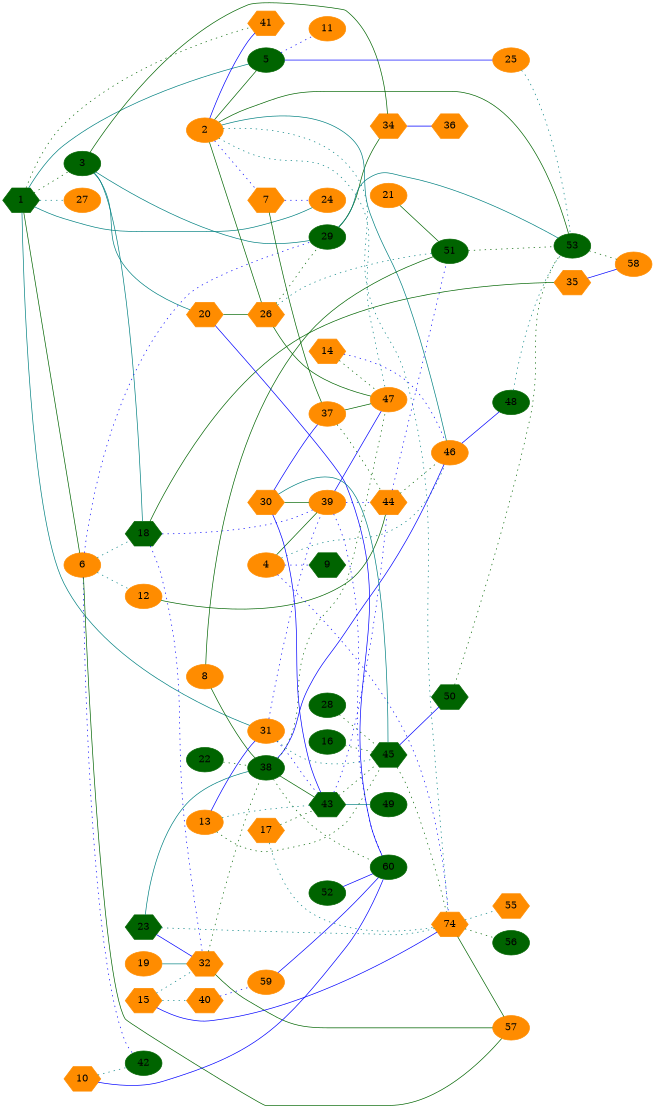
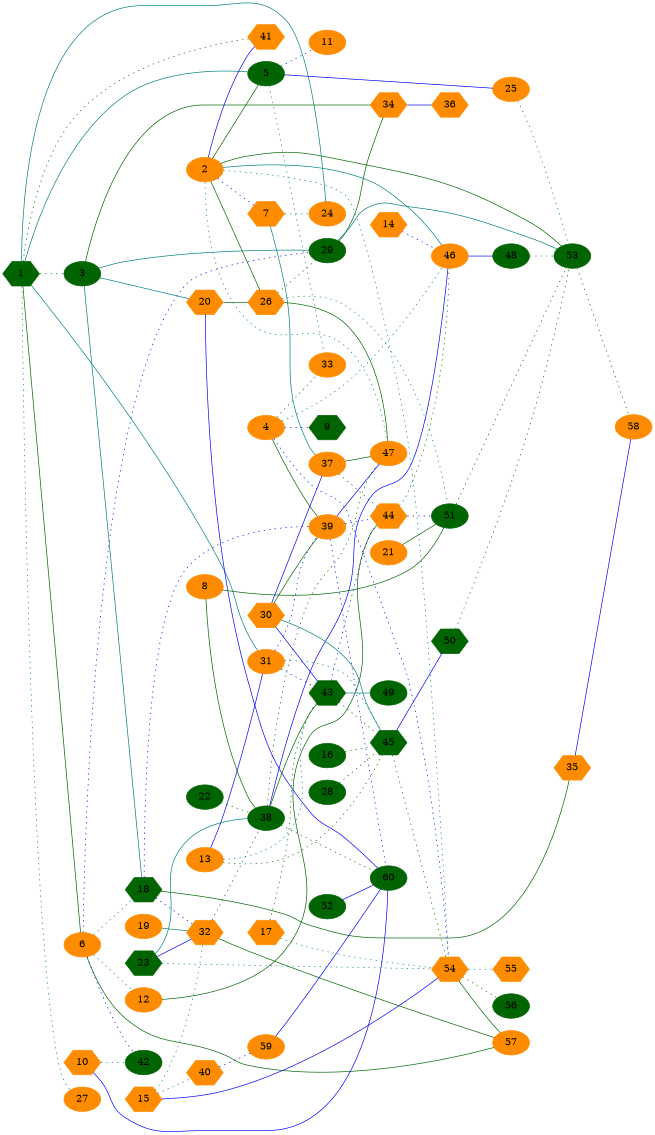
(297, 200) -> (300, 214)
(291, 309) -> (290, 342)
none -> (327, 365)
(358, 375) -> none
(450, 924) -> (450, 969)
